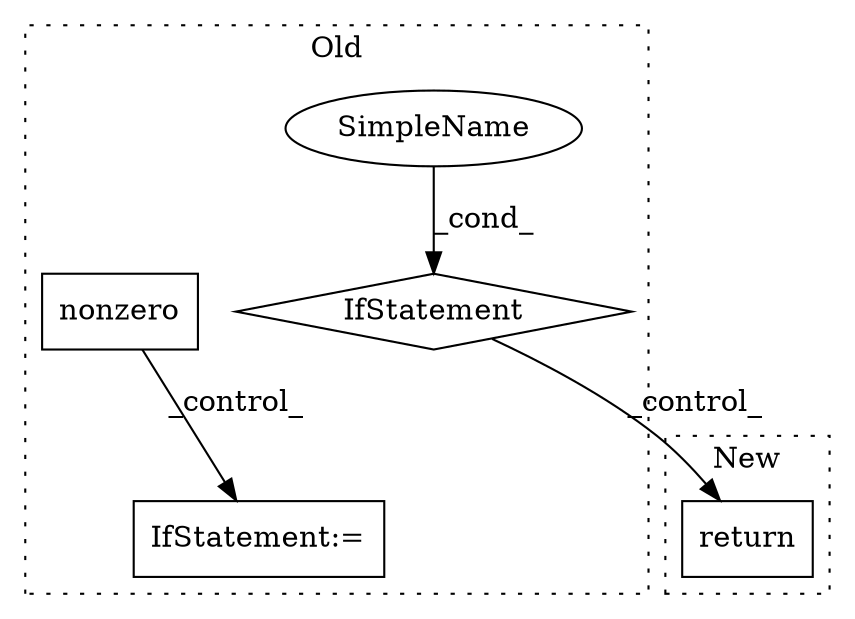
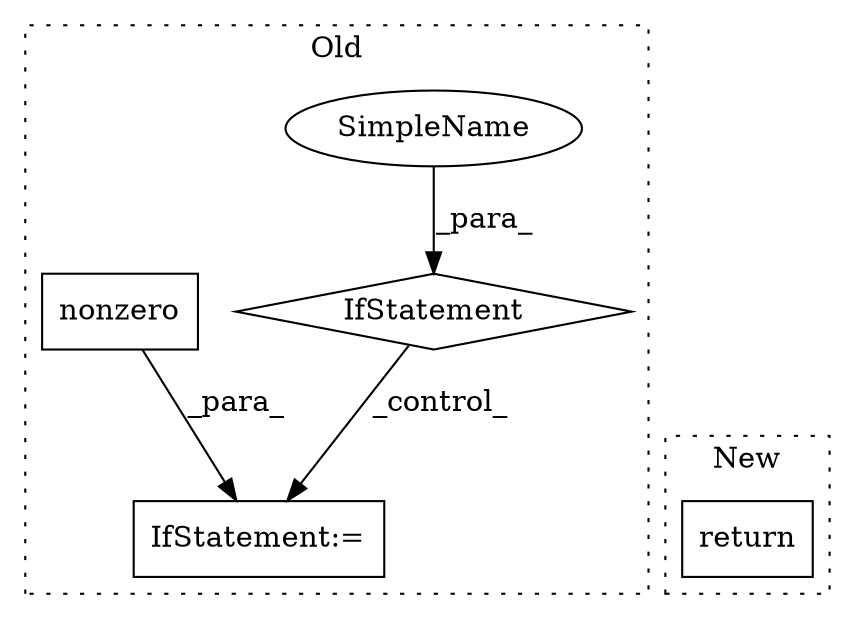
(484, 220) -> (484, 220)
(607, 401) -> (355, 415)
(236, 403) -> (236, 403)
